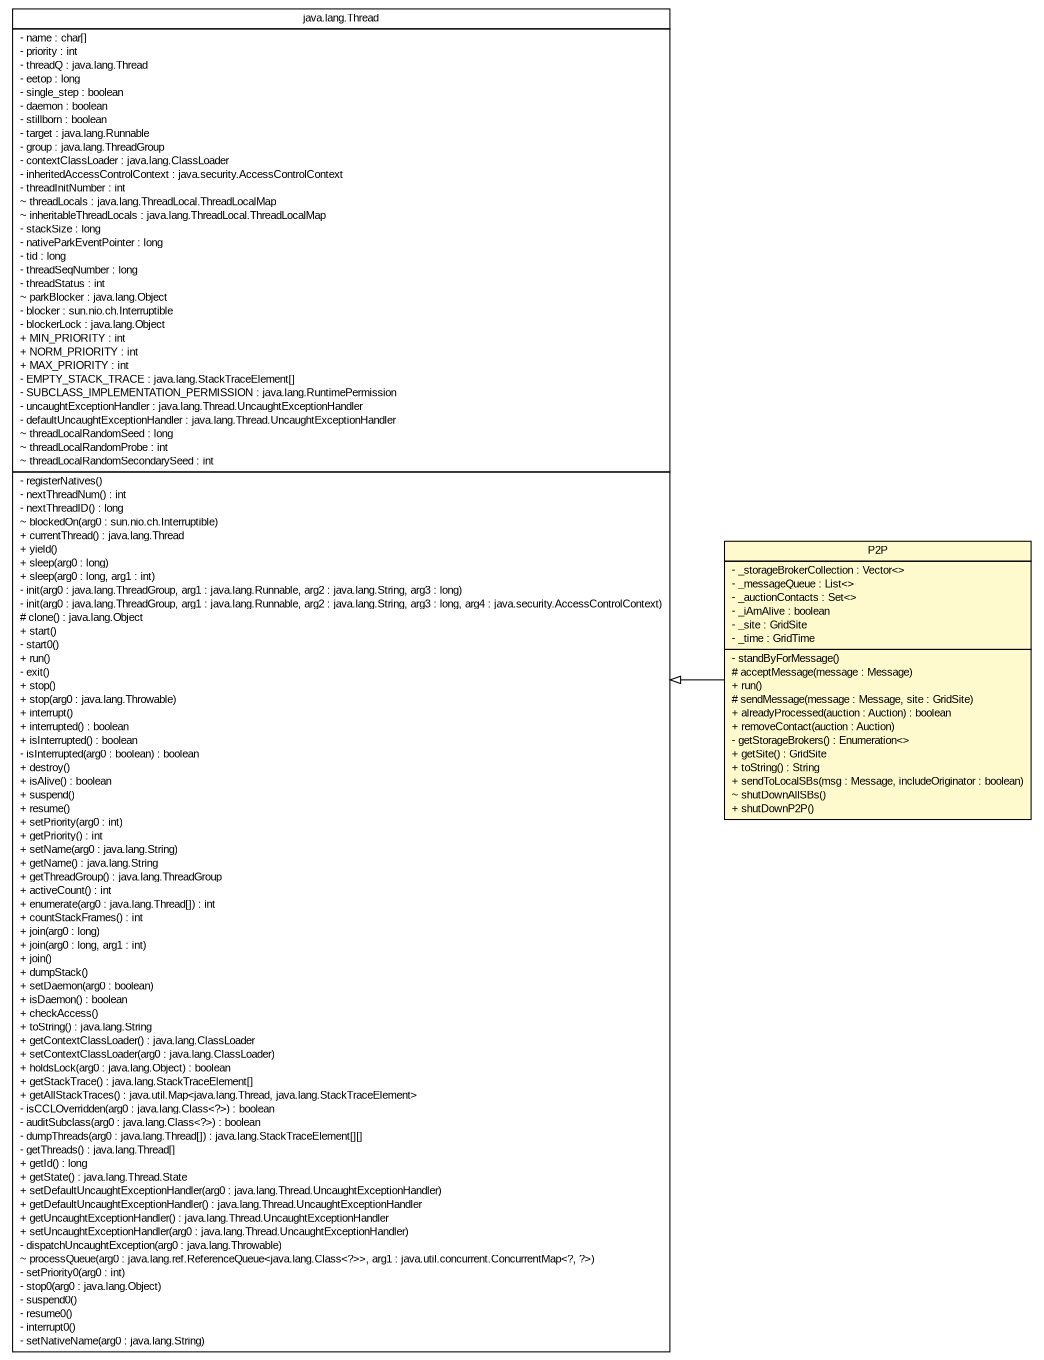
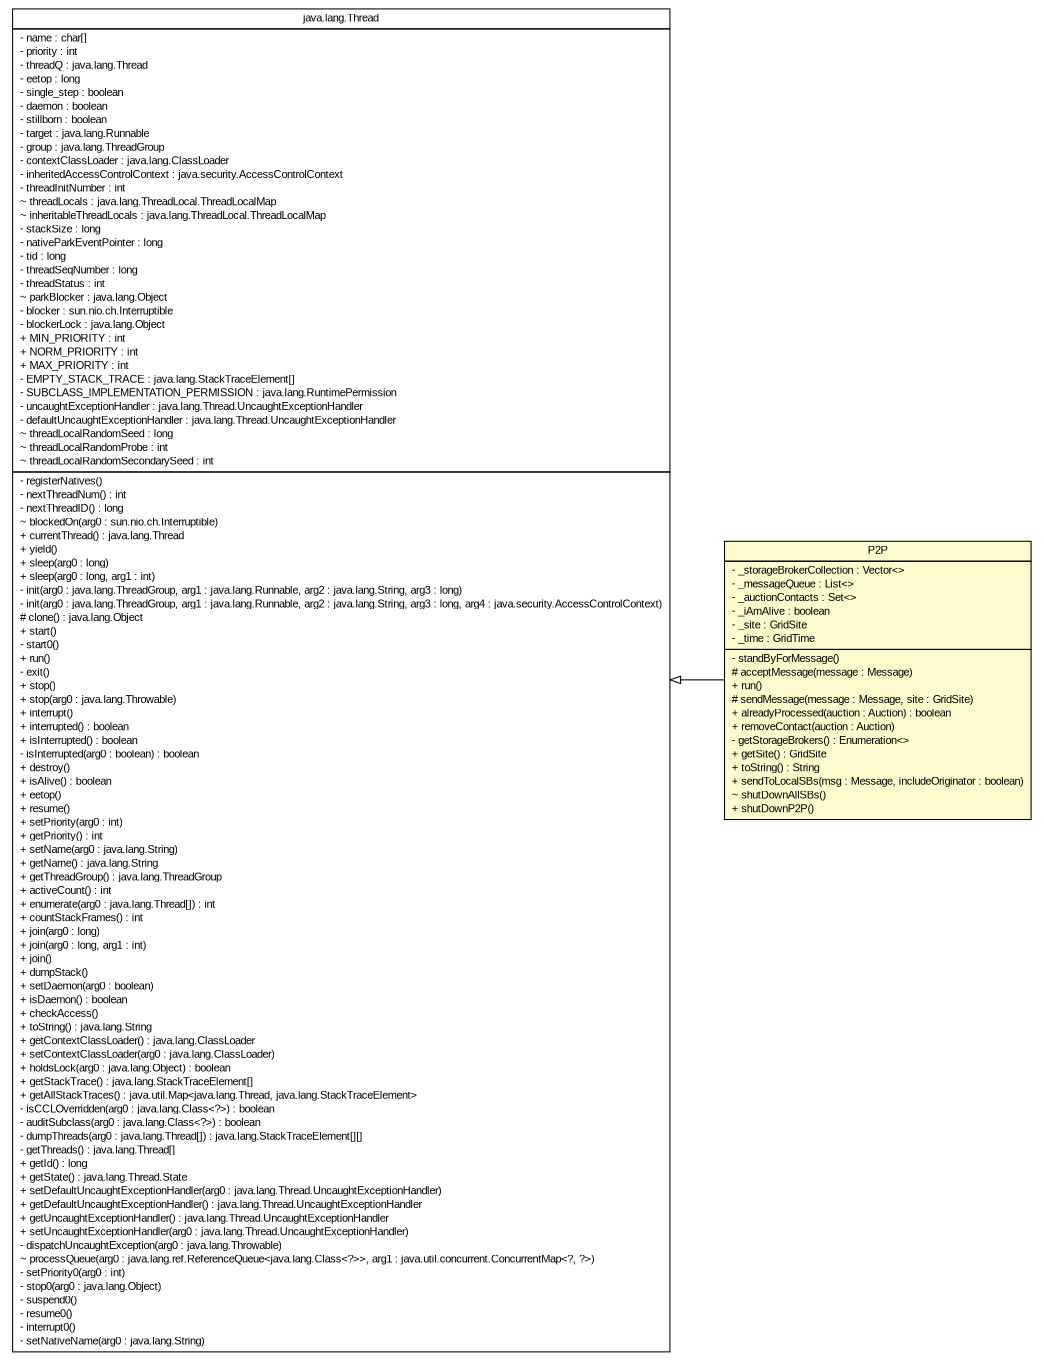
(47, 795) -> (41, 795)
